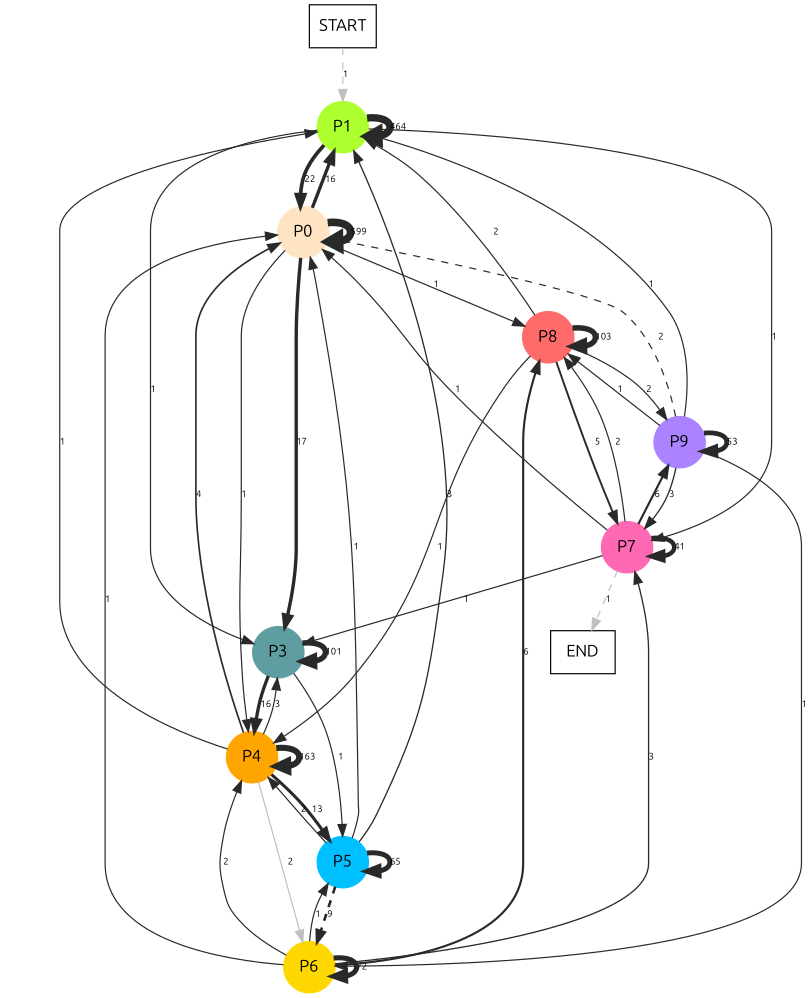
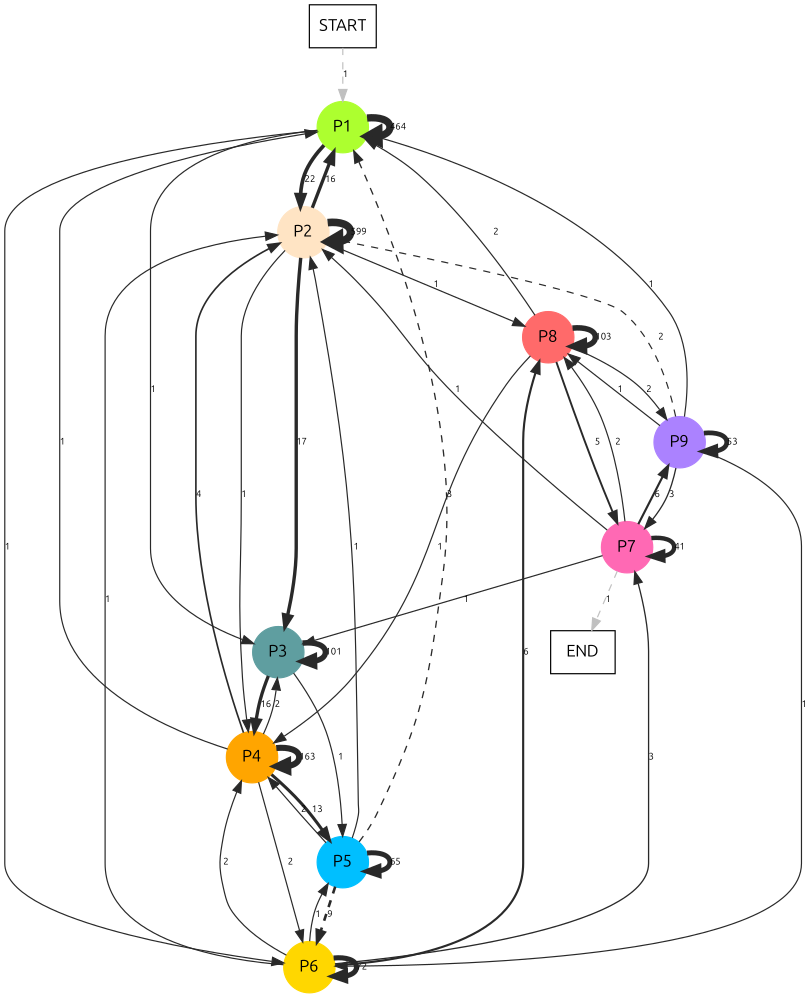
(756, 202) -> (5, 524)
(303, 232) -> (303, 232)
(446, 521) -> (446, 521)
(278, 705) -> (278, 705)
(279, 856) -> (279, 856)
